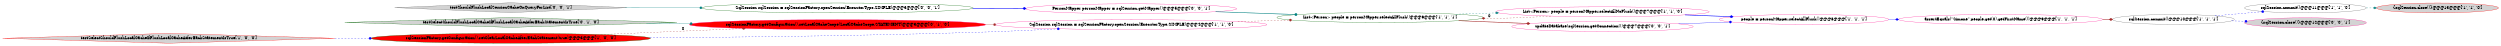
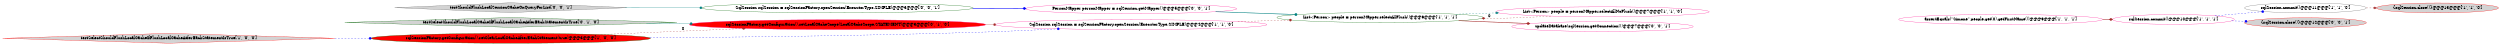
(2370, 8) -> (2370, 8)
(1804, 19) -> none
(2173, 19) -> (2173, 19)
(2305, 23) -> (2305, 23)
